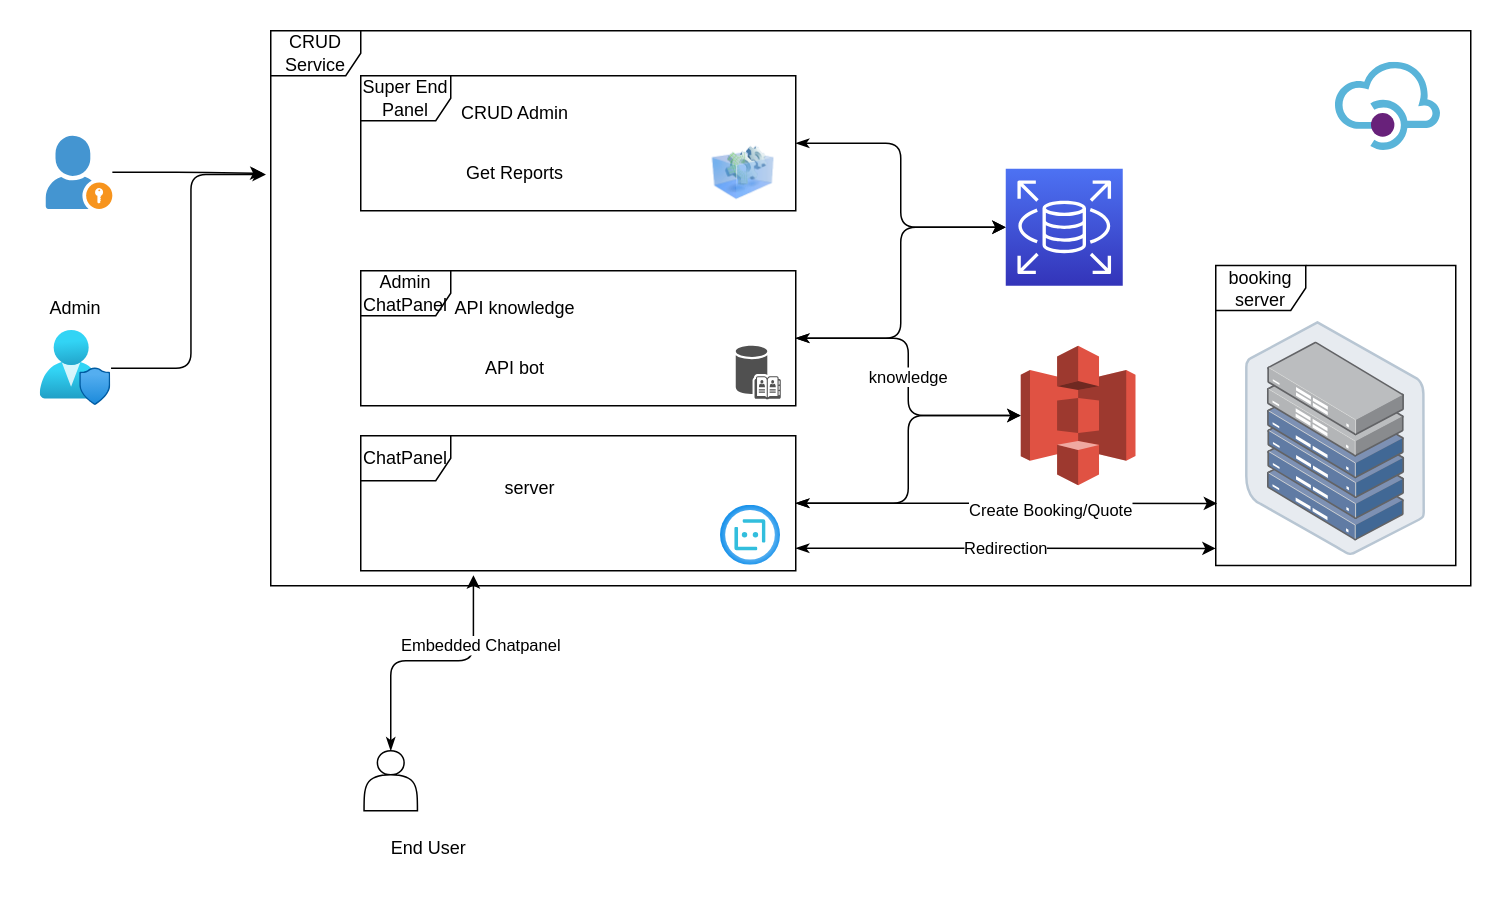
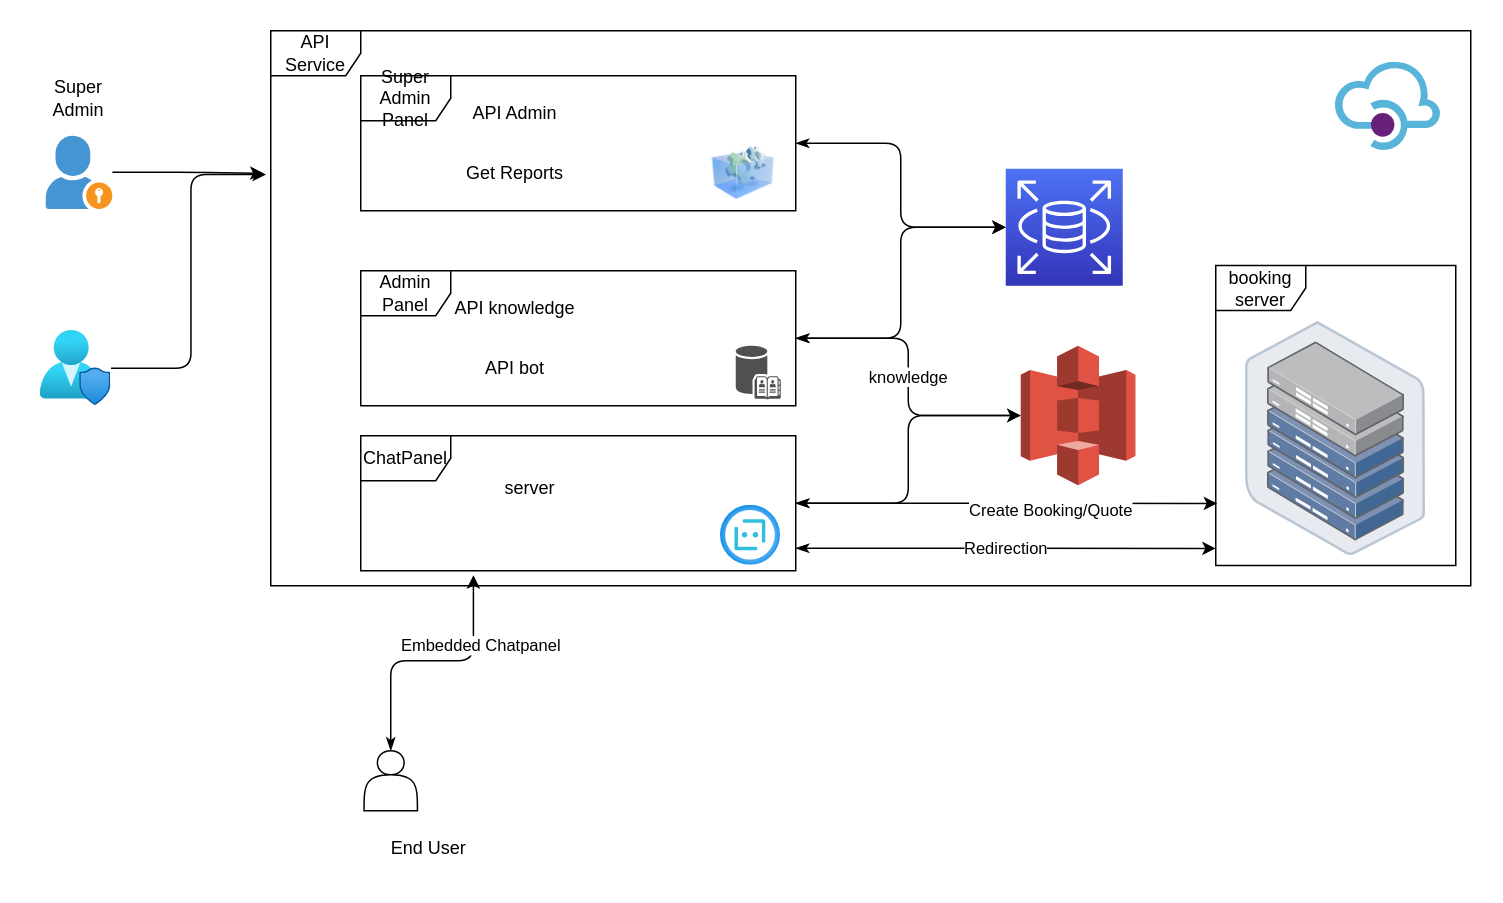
(316, 53) -> (316, 53)
none -> (79, 98)
(406, 98) -> (406, 98)
(515, 113) -> (515, 113)
(406, 293) -> (406, 293)
(76, 308) -> none
